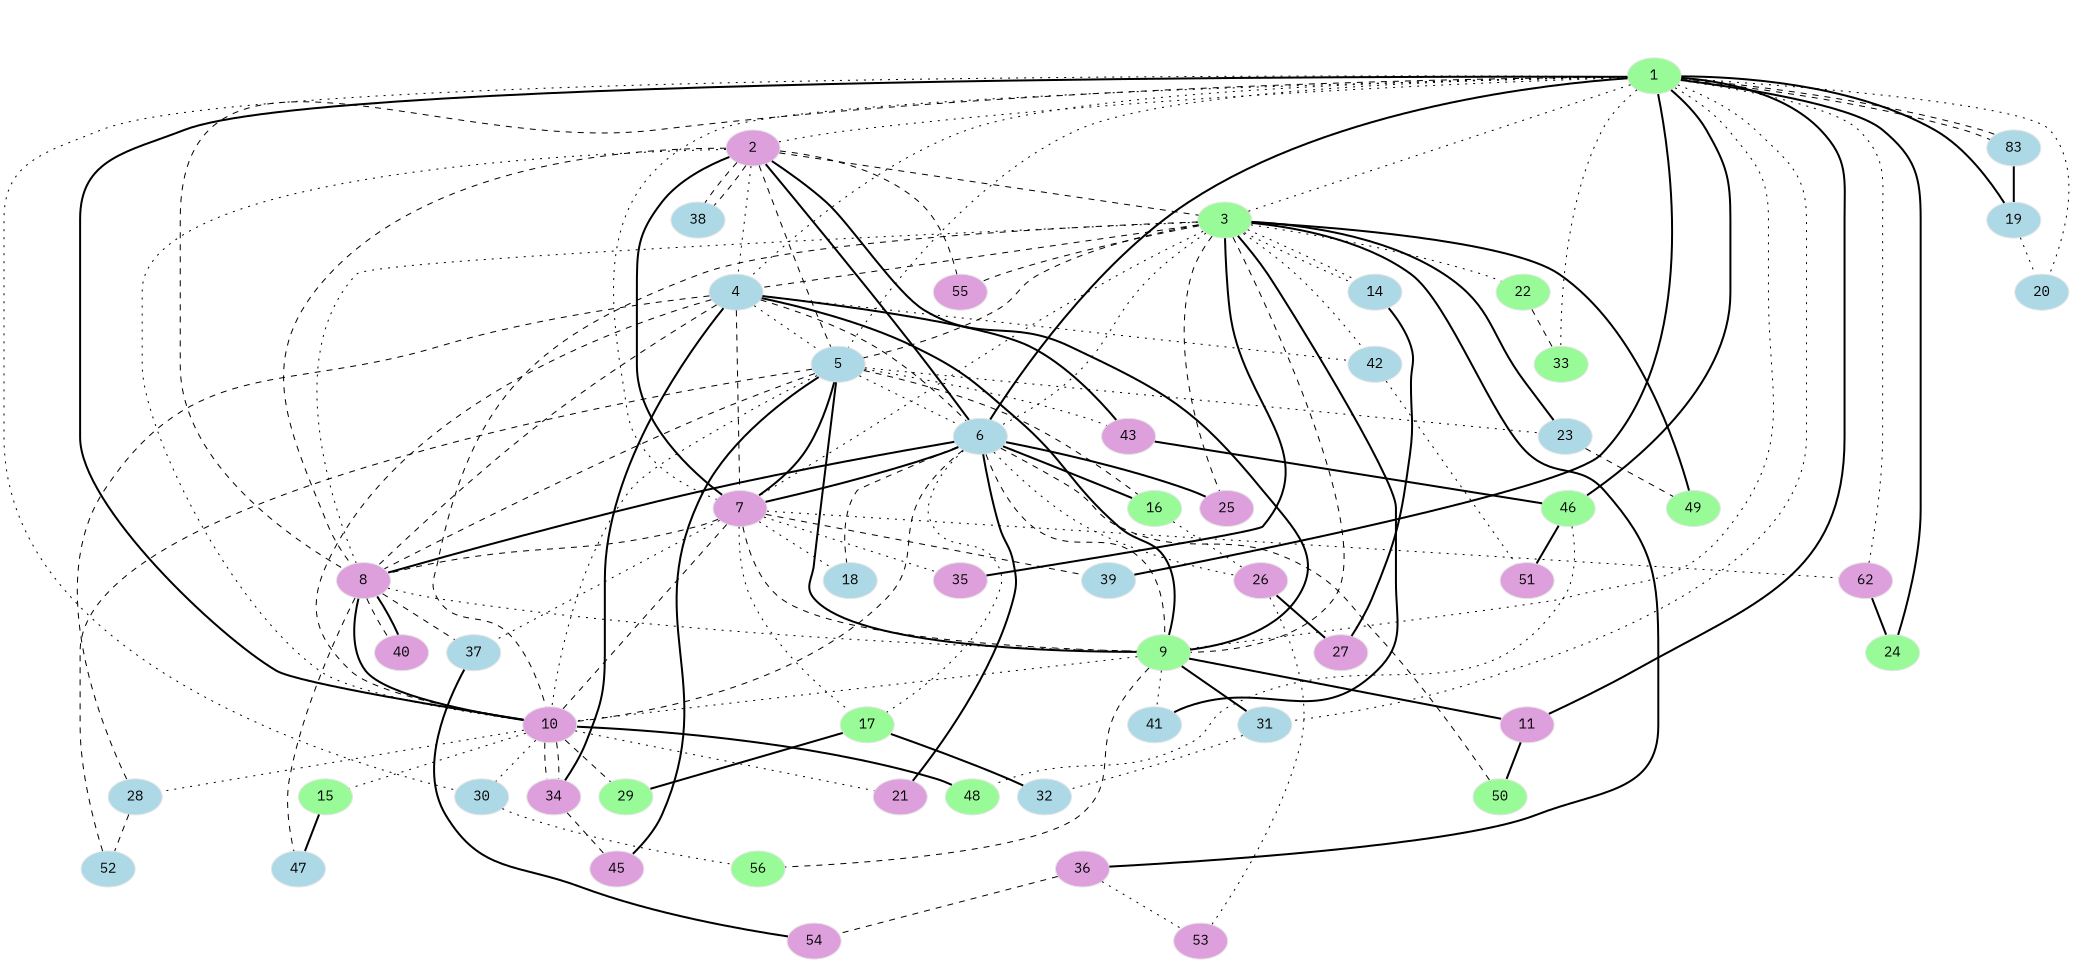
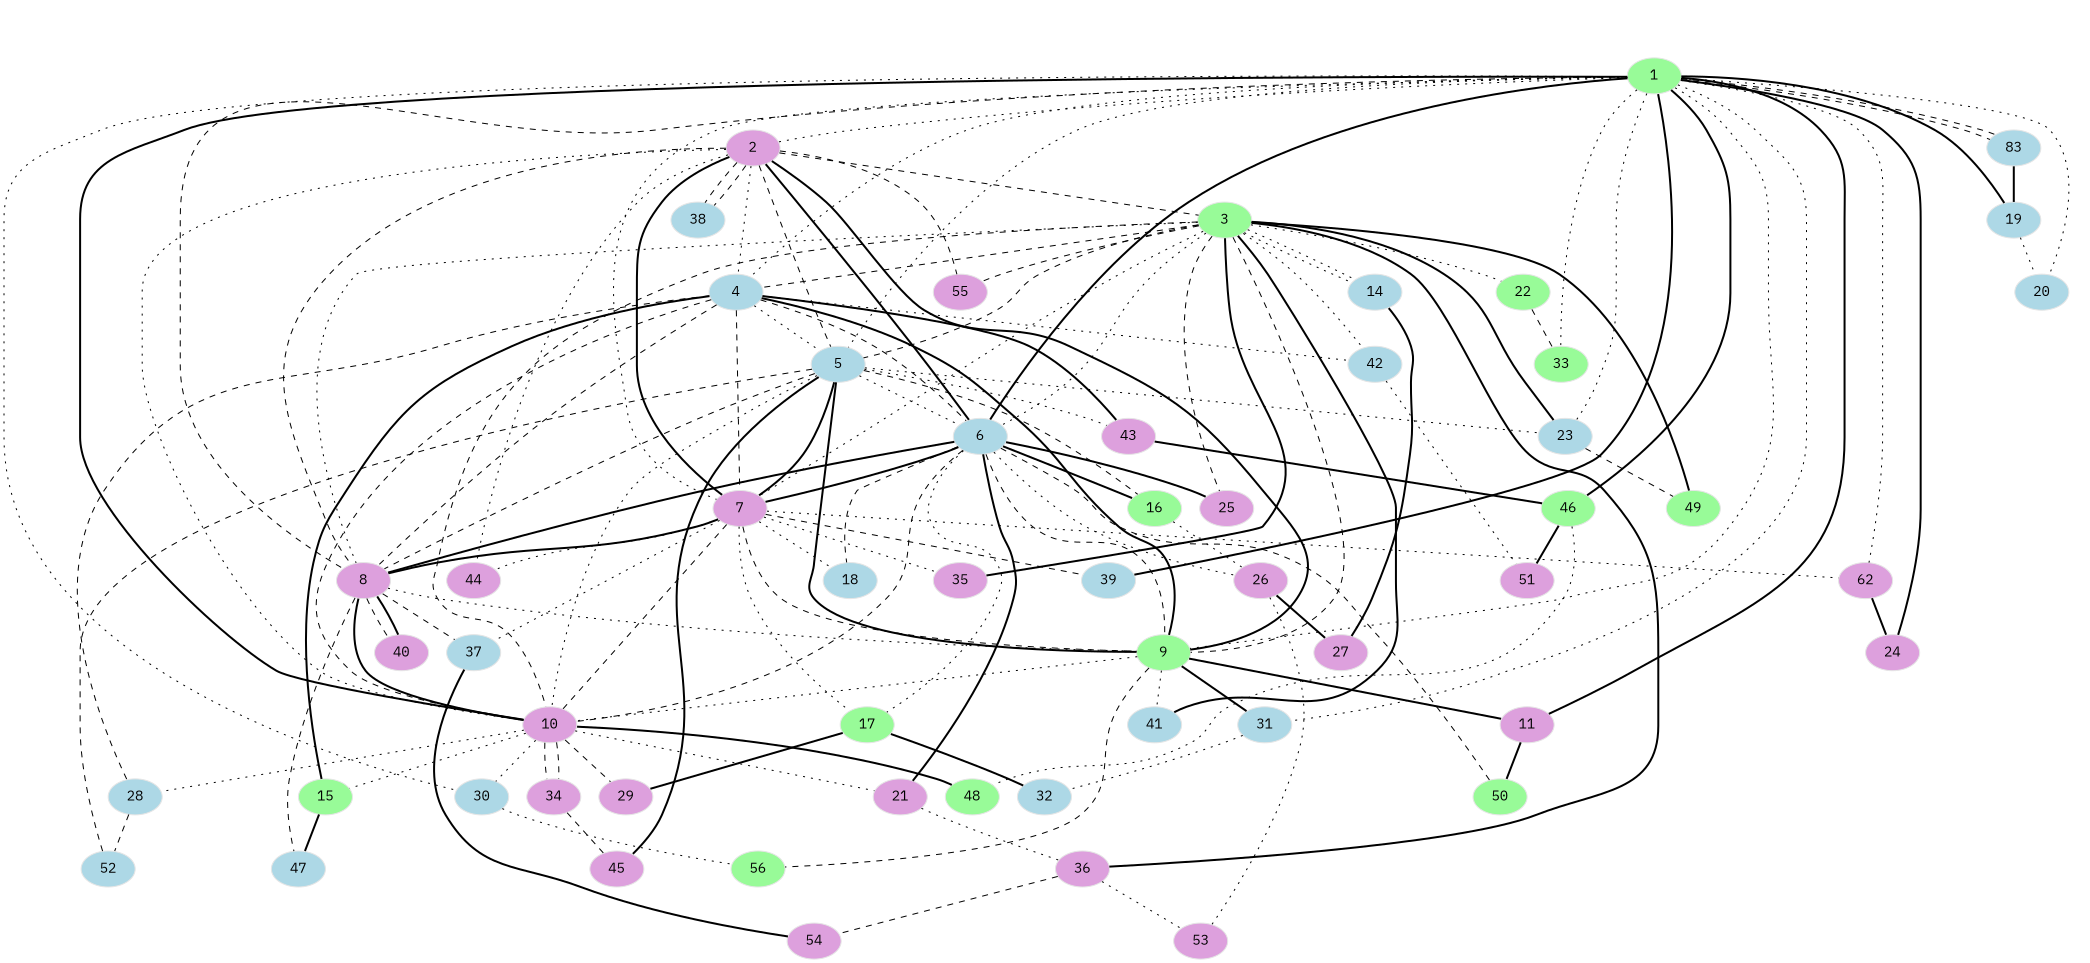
(1439, 148) -> (1616, 259)
(554, 549) -> (537, 550)
(607, 559) -> (384, 437)
none -> (474, 581)
(1893, 653) -> (1893, 653)
(626, 797) -> (626, 797)
none -> (989, 836)
